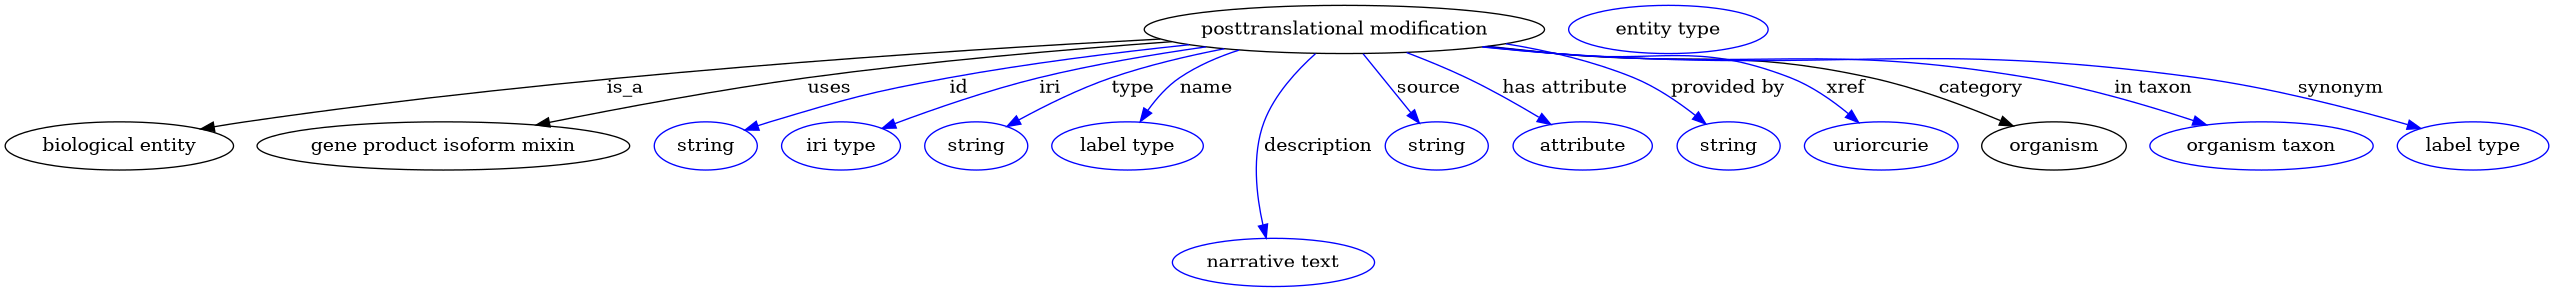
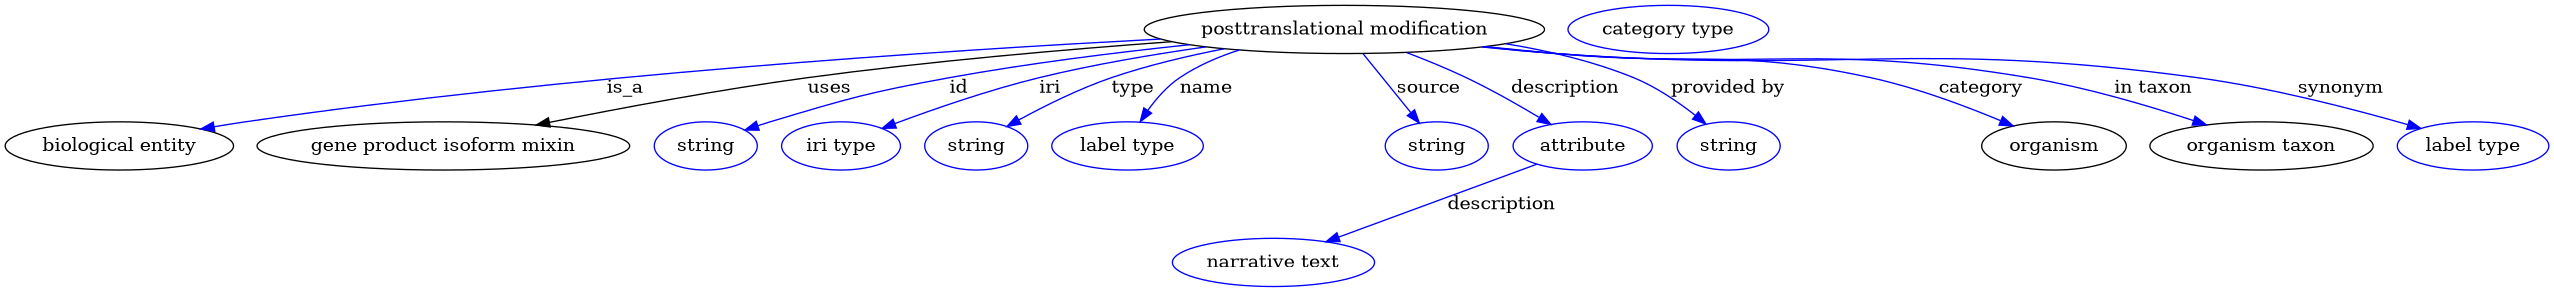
(1668, 29) -> (1668, 29)
(1825, 69) -> (1825, 69)
(686, 72) -> (686, 72)
(1565, 88) -> (1565, 88)
(1261, 131) -> (1438, 201)
(1881, 146) -> none
(2262, 146) -> (2262, 146)
